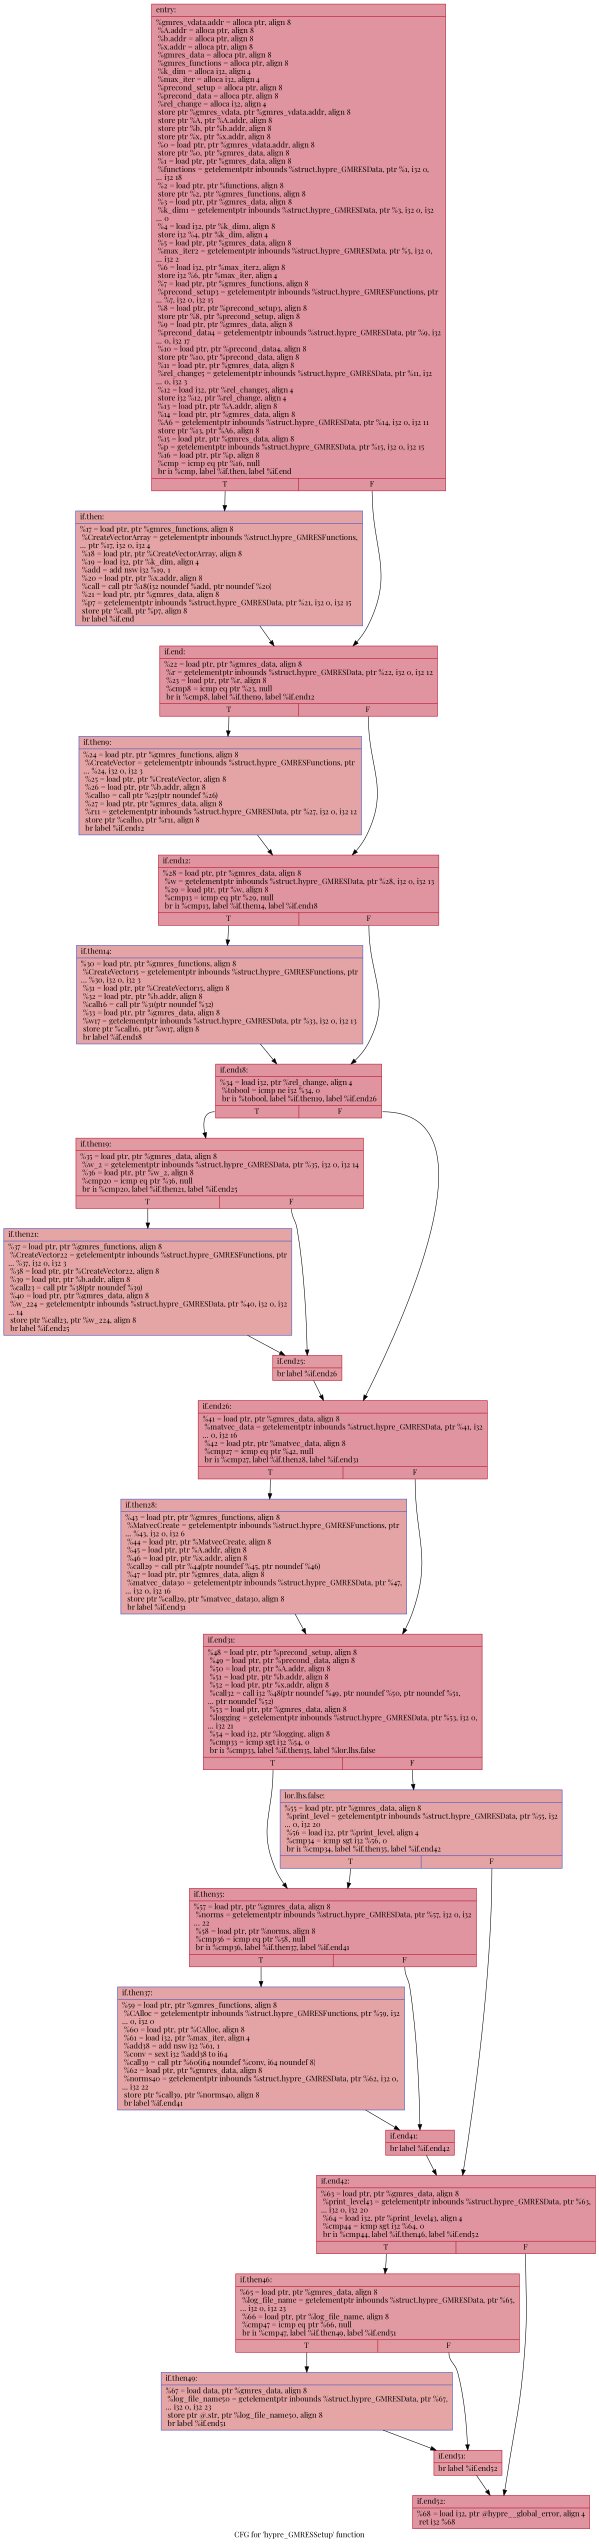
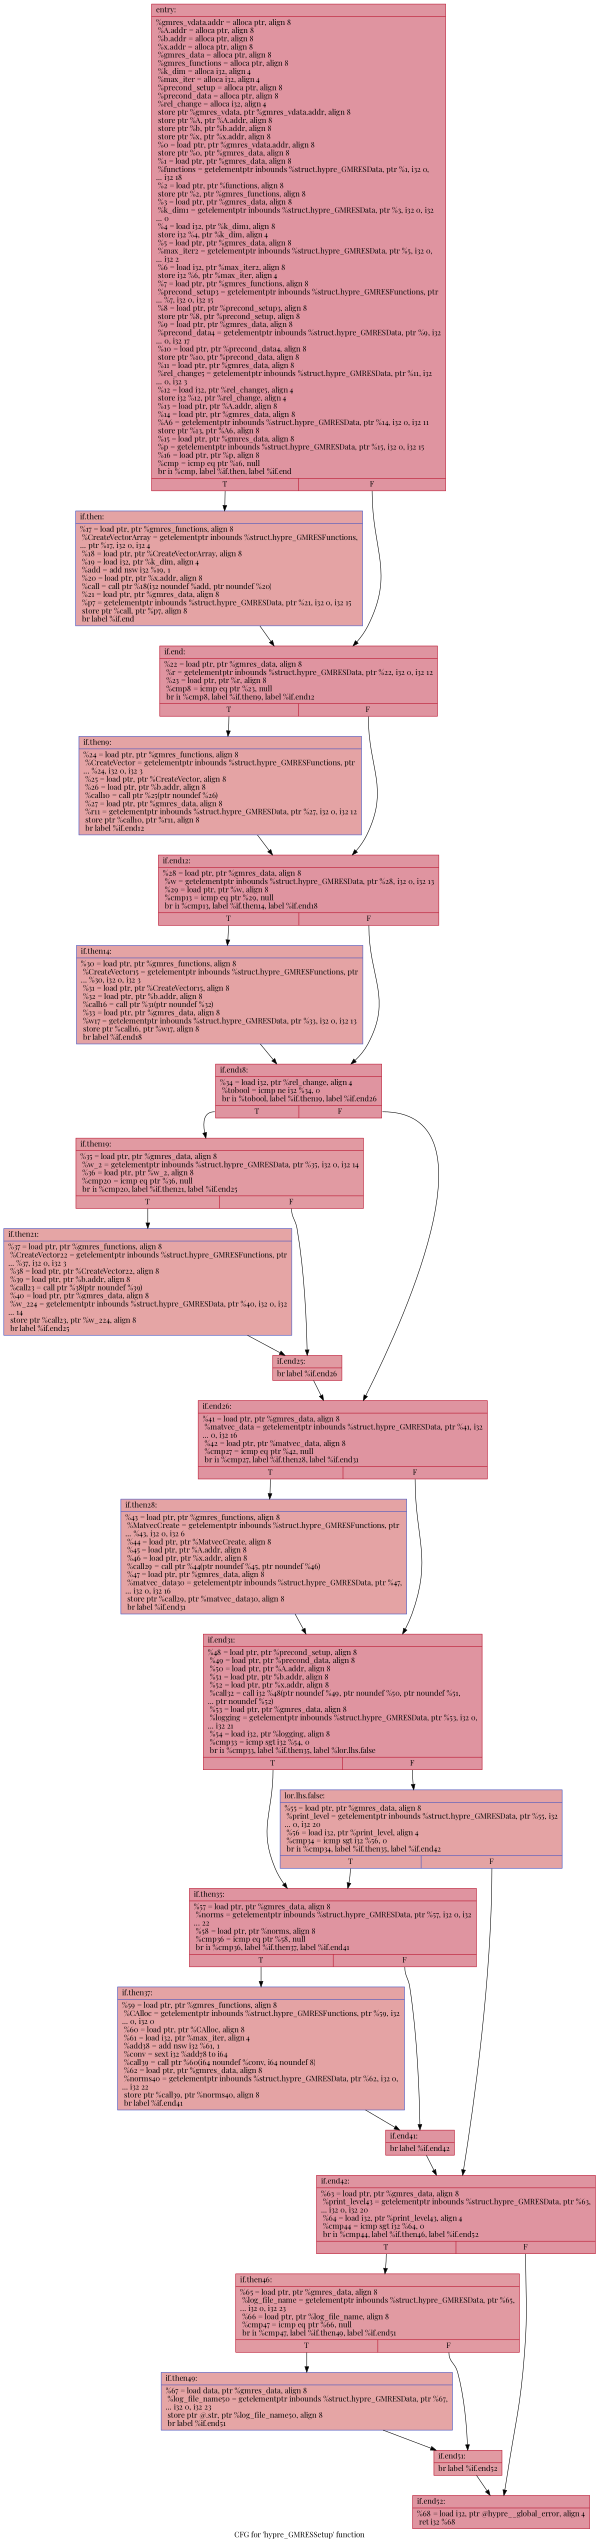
(175, 2054) -> (175, 2054)
